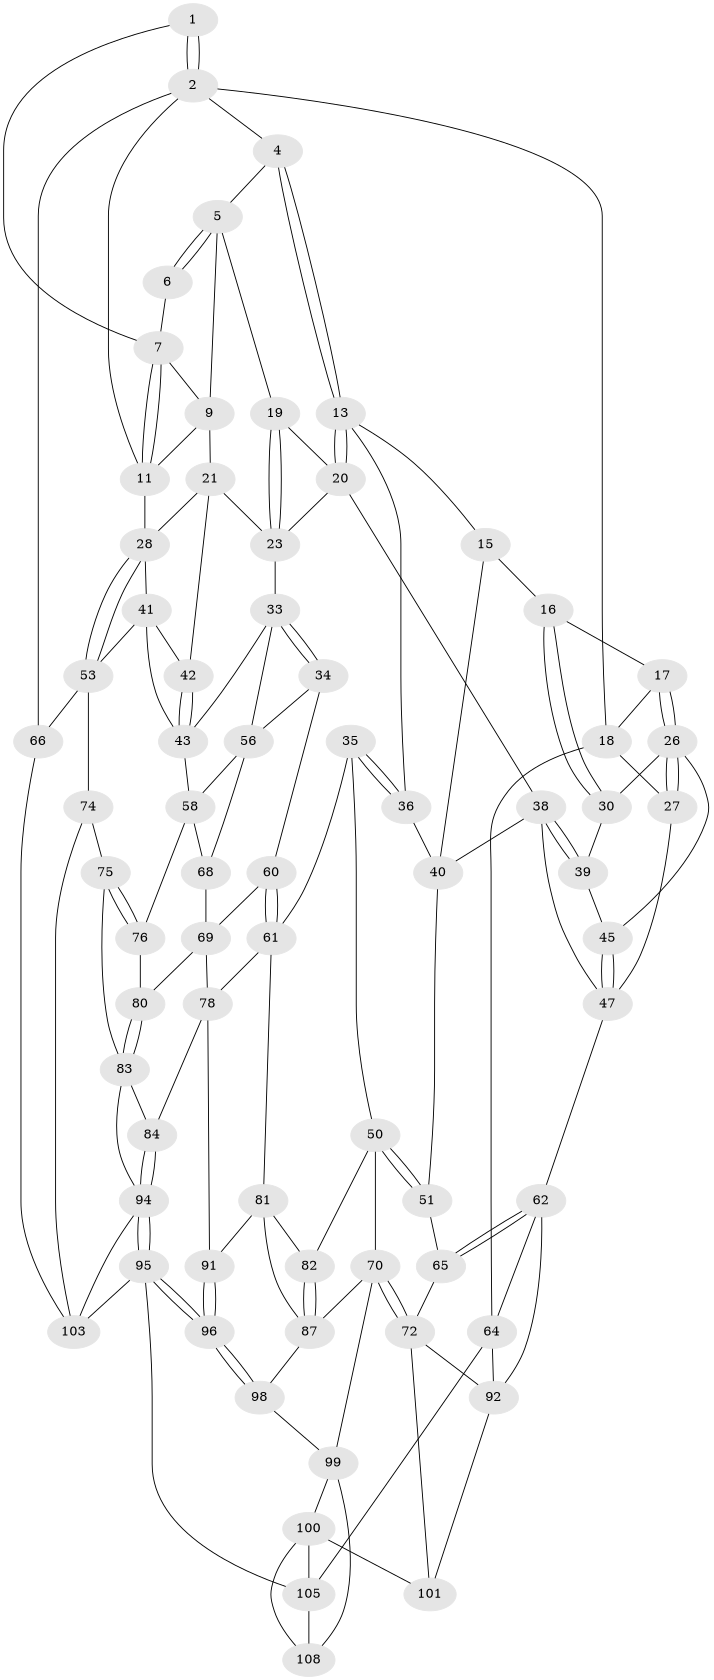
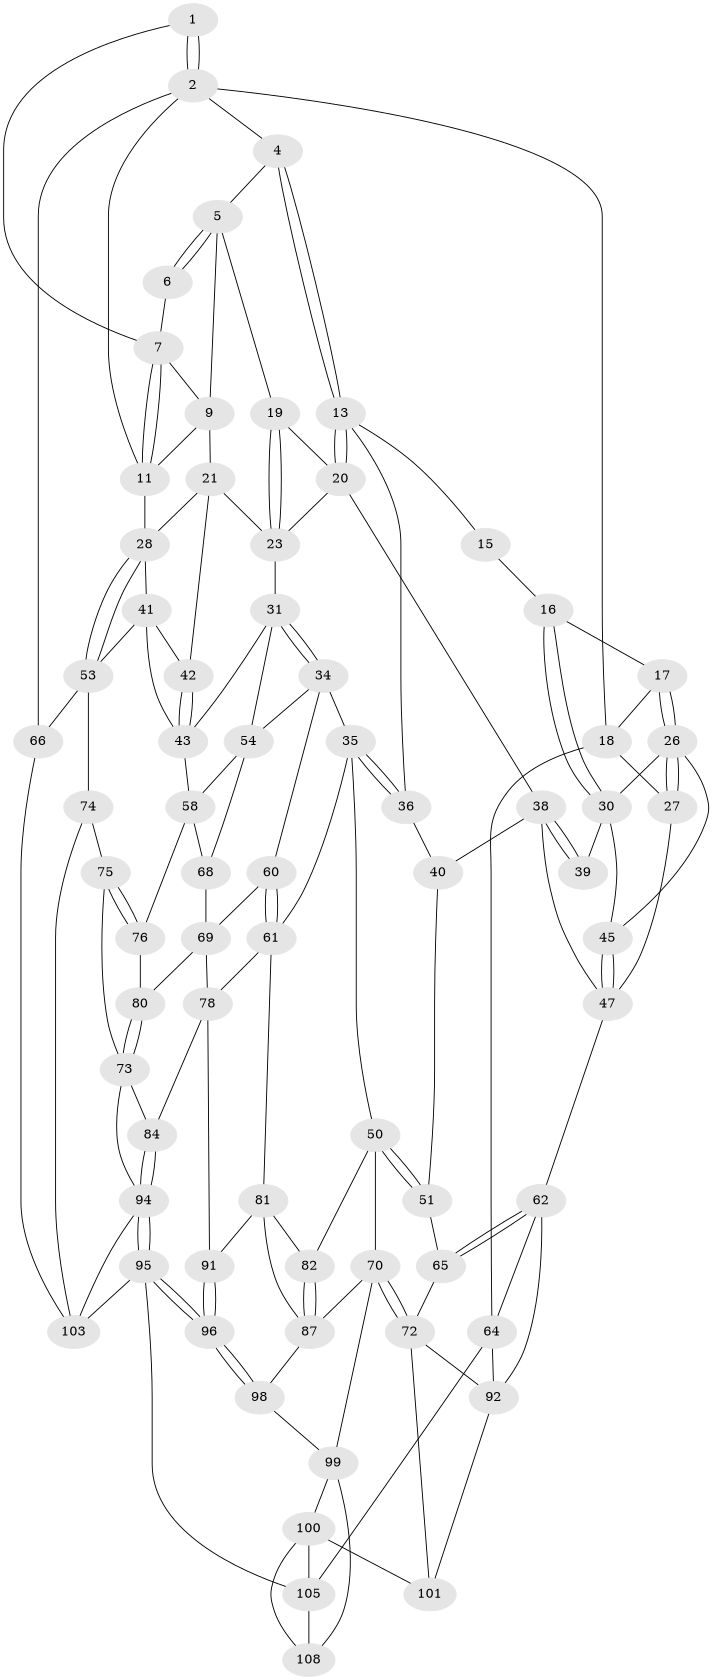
(275, 610) -> (275, 610)
none -> (337, 709)
(462, 709) -> none
(249, 742) -> (249, 742)
(595, 905) -> (617, 873)
(125, 1070) -> (125, 1070)
